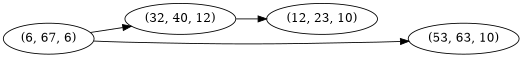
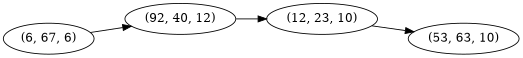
(180, 19) -> (180, 19)
(247, 44) -> (389, 28)
